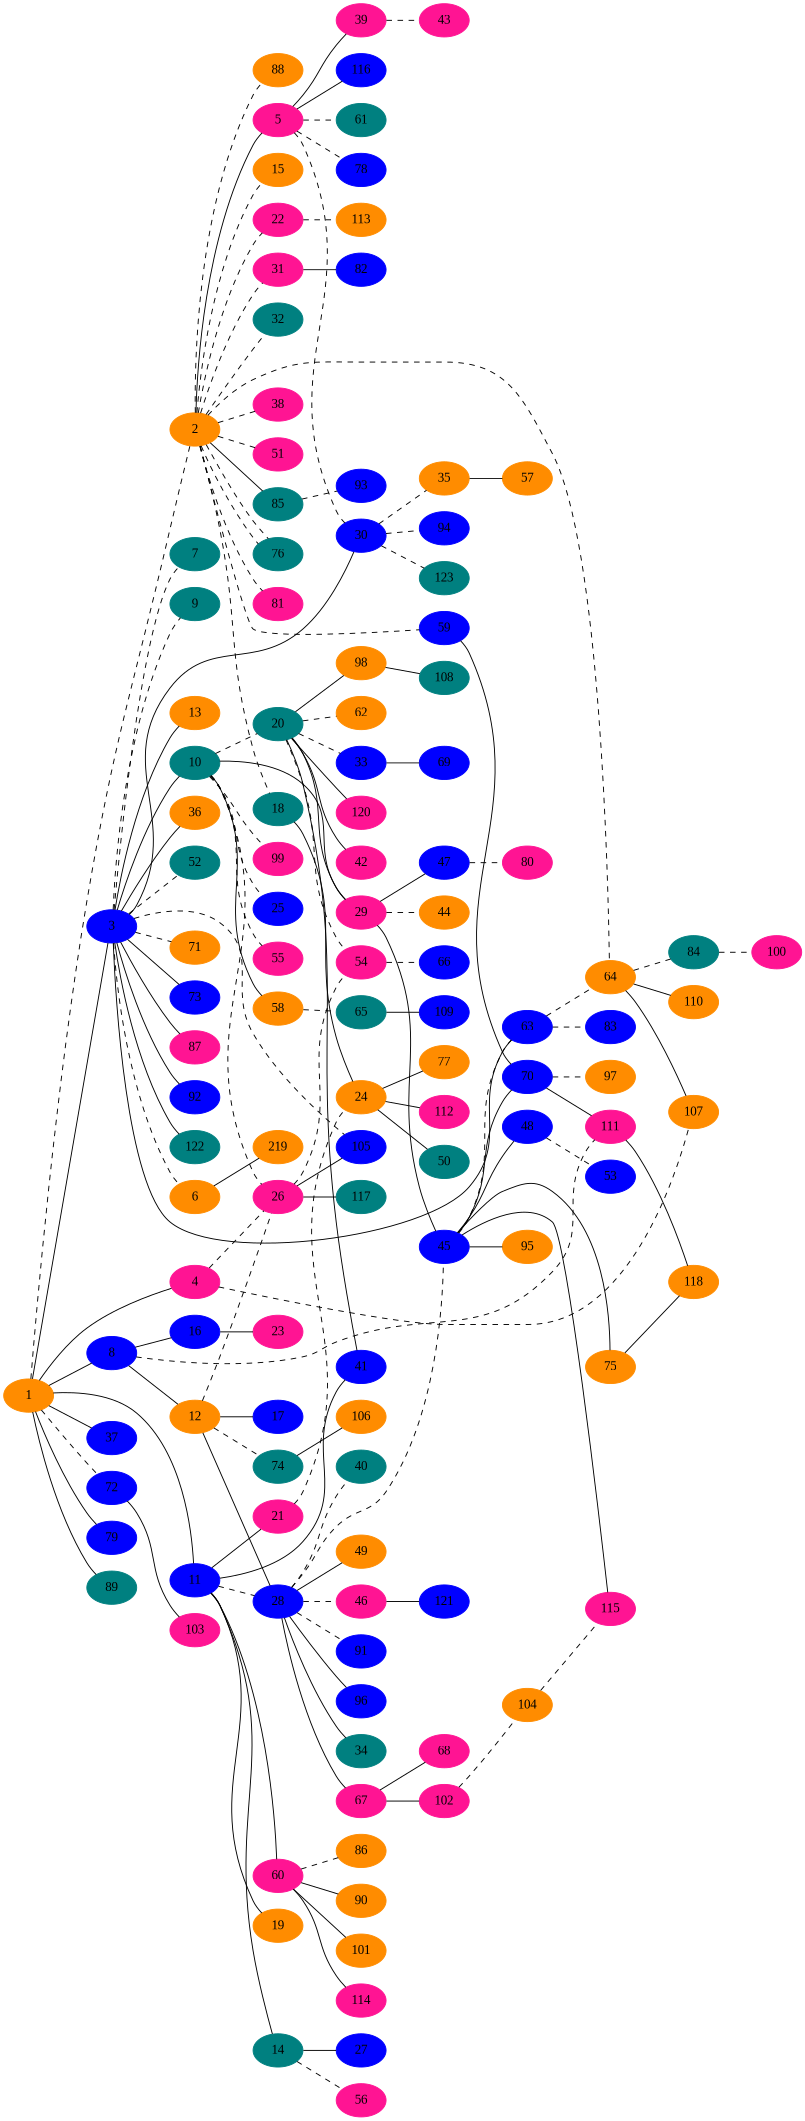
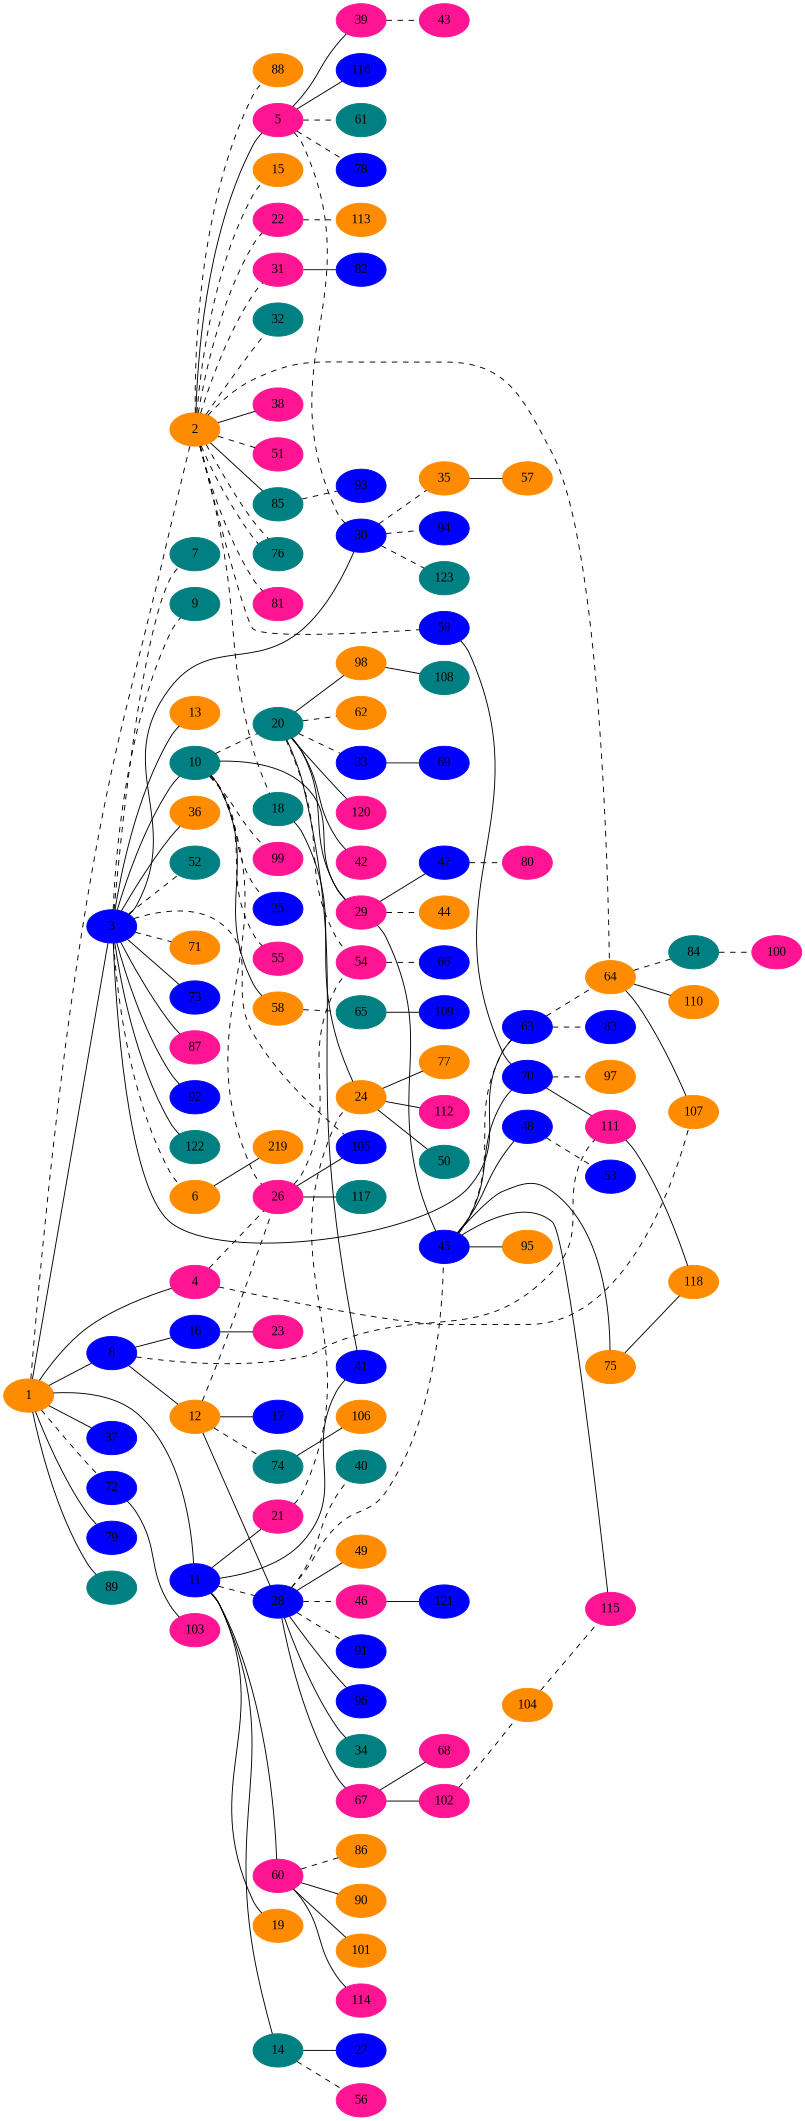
(237, 417) -> (237, 417)
